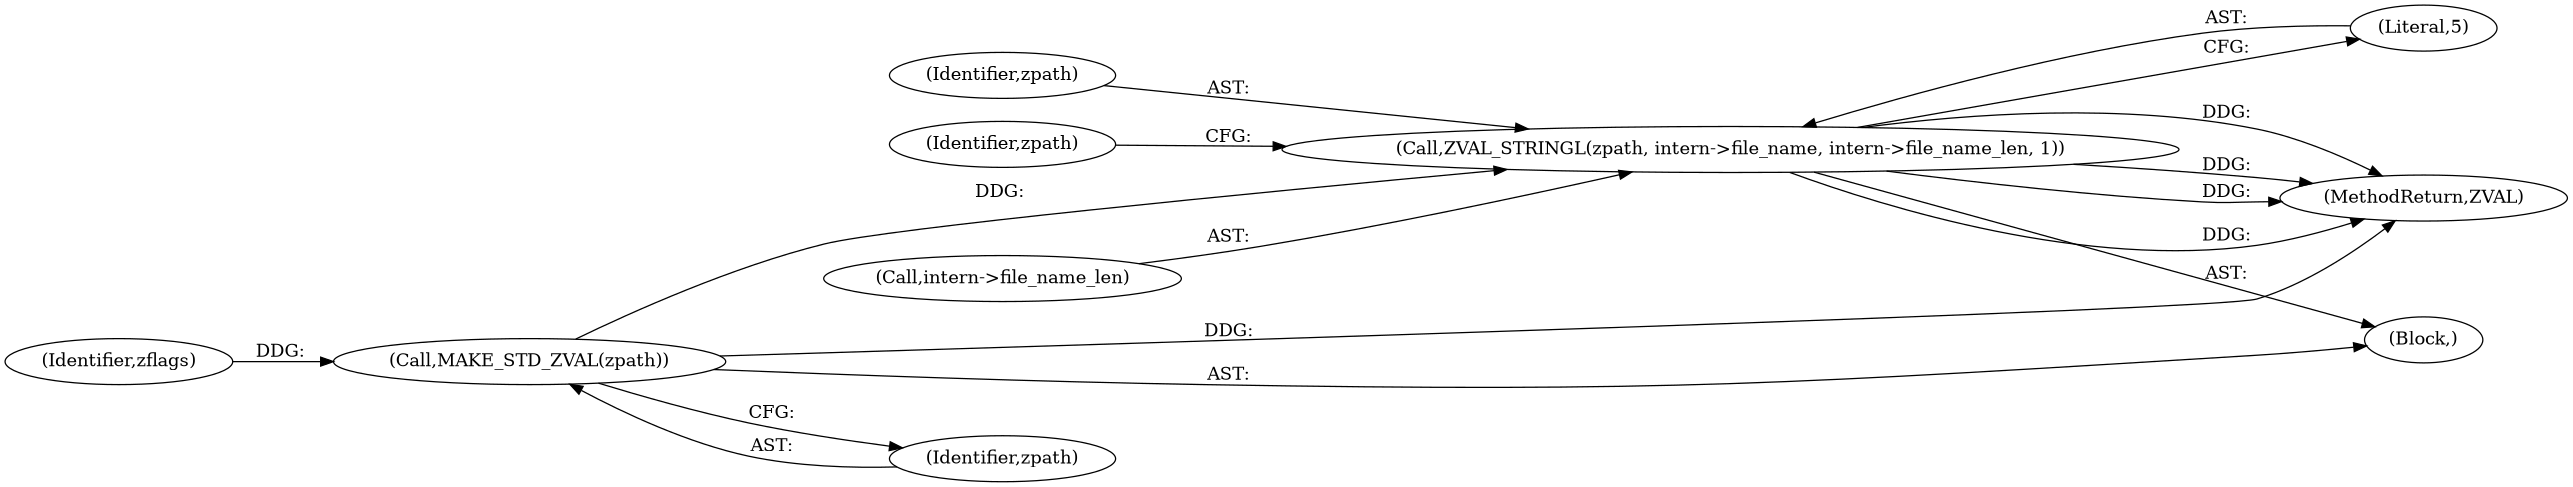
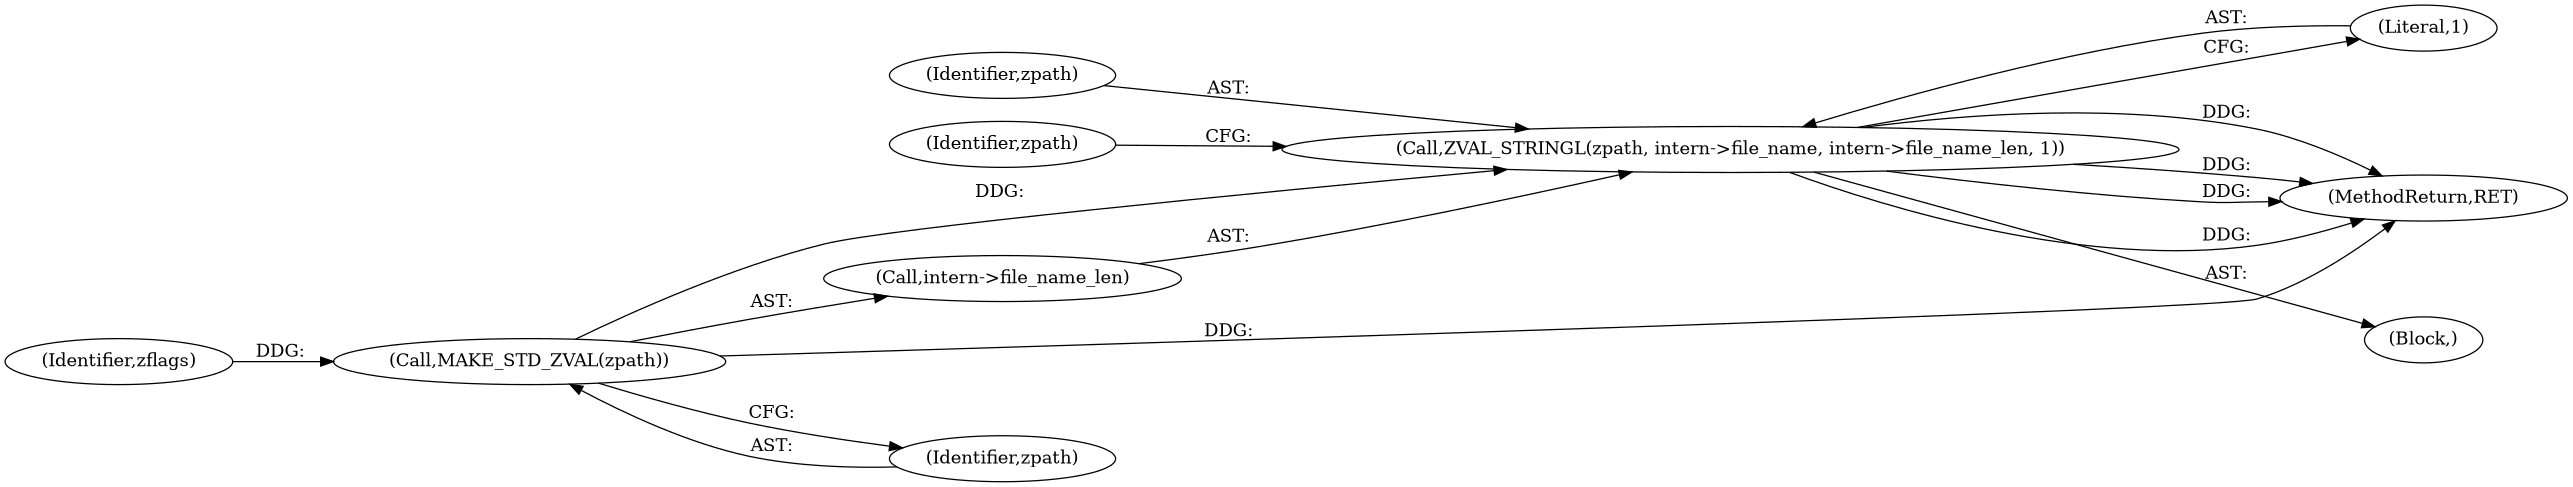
(2424, 28) -> (2424, 28)
(2424, 198) -> (2424, 198)
(1534, 387) -> (752, 319)
